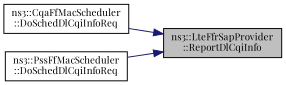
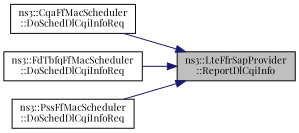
none -> (73, 66)
